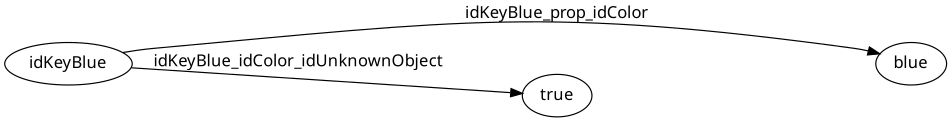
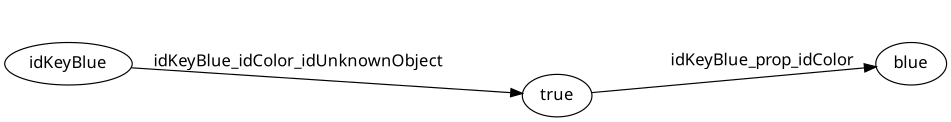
(495, 22) -> (728, 80)
